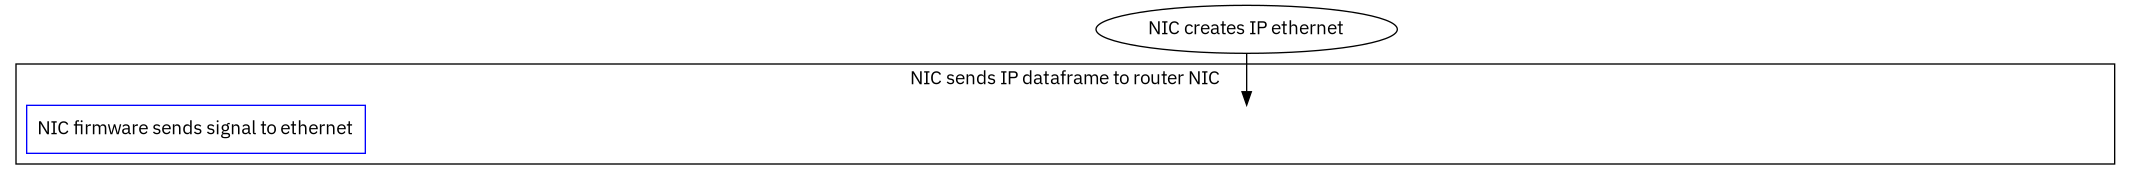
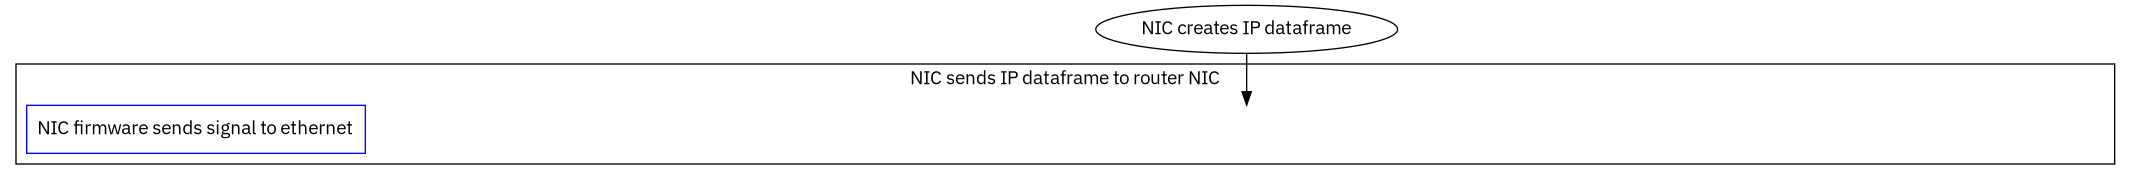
(1247, 29) -> (1247, 29)
